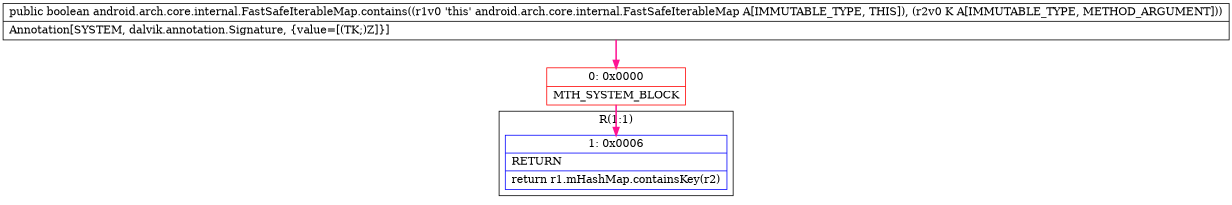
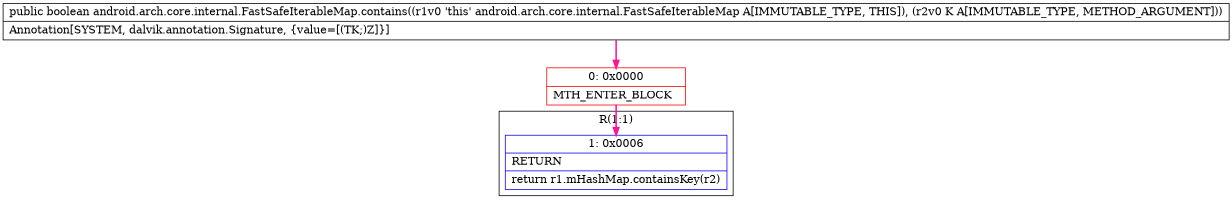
(616, 95) -> (613, 95)
